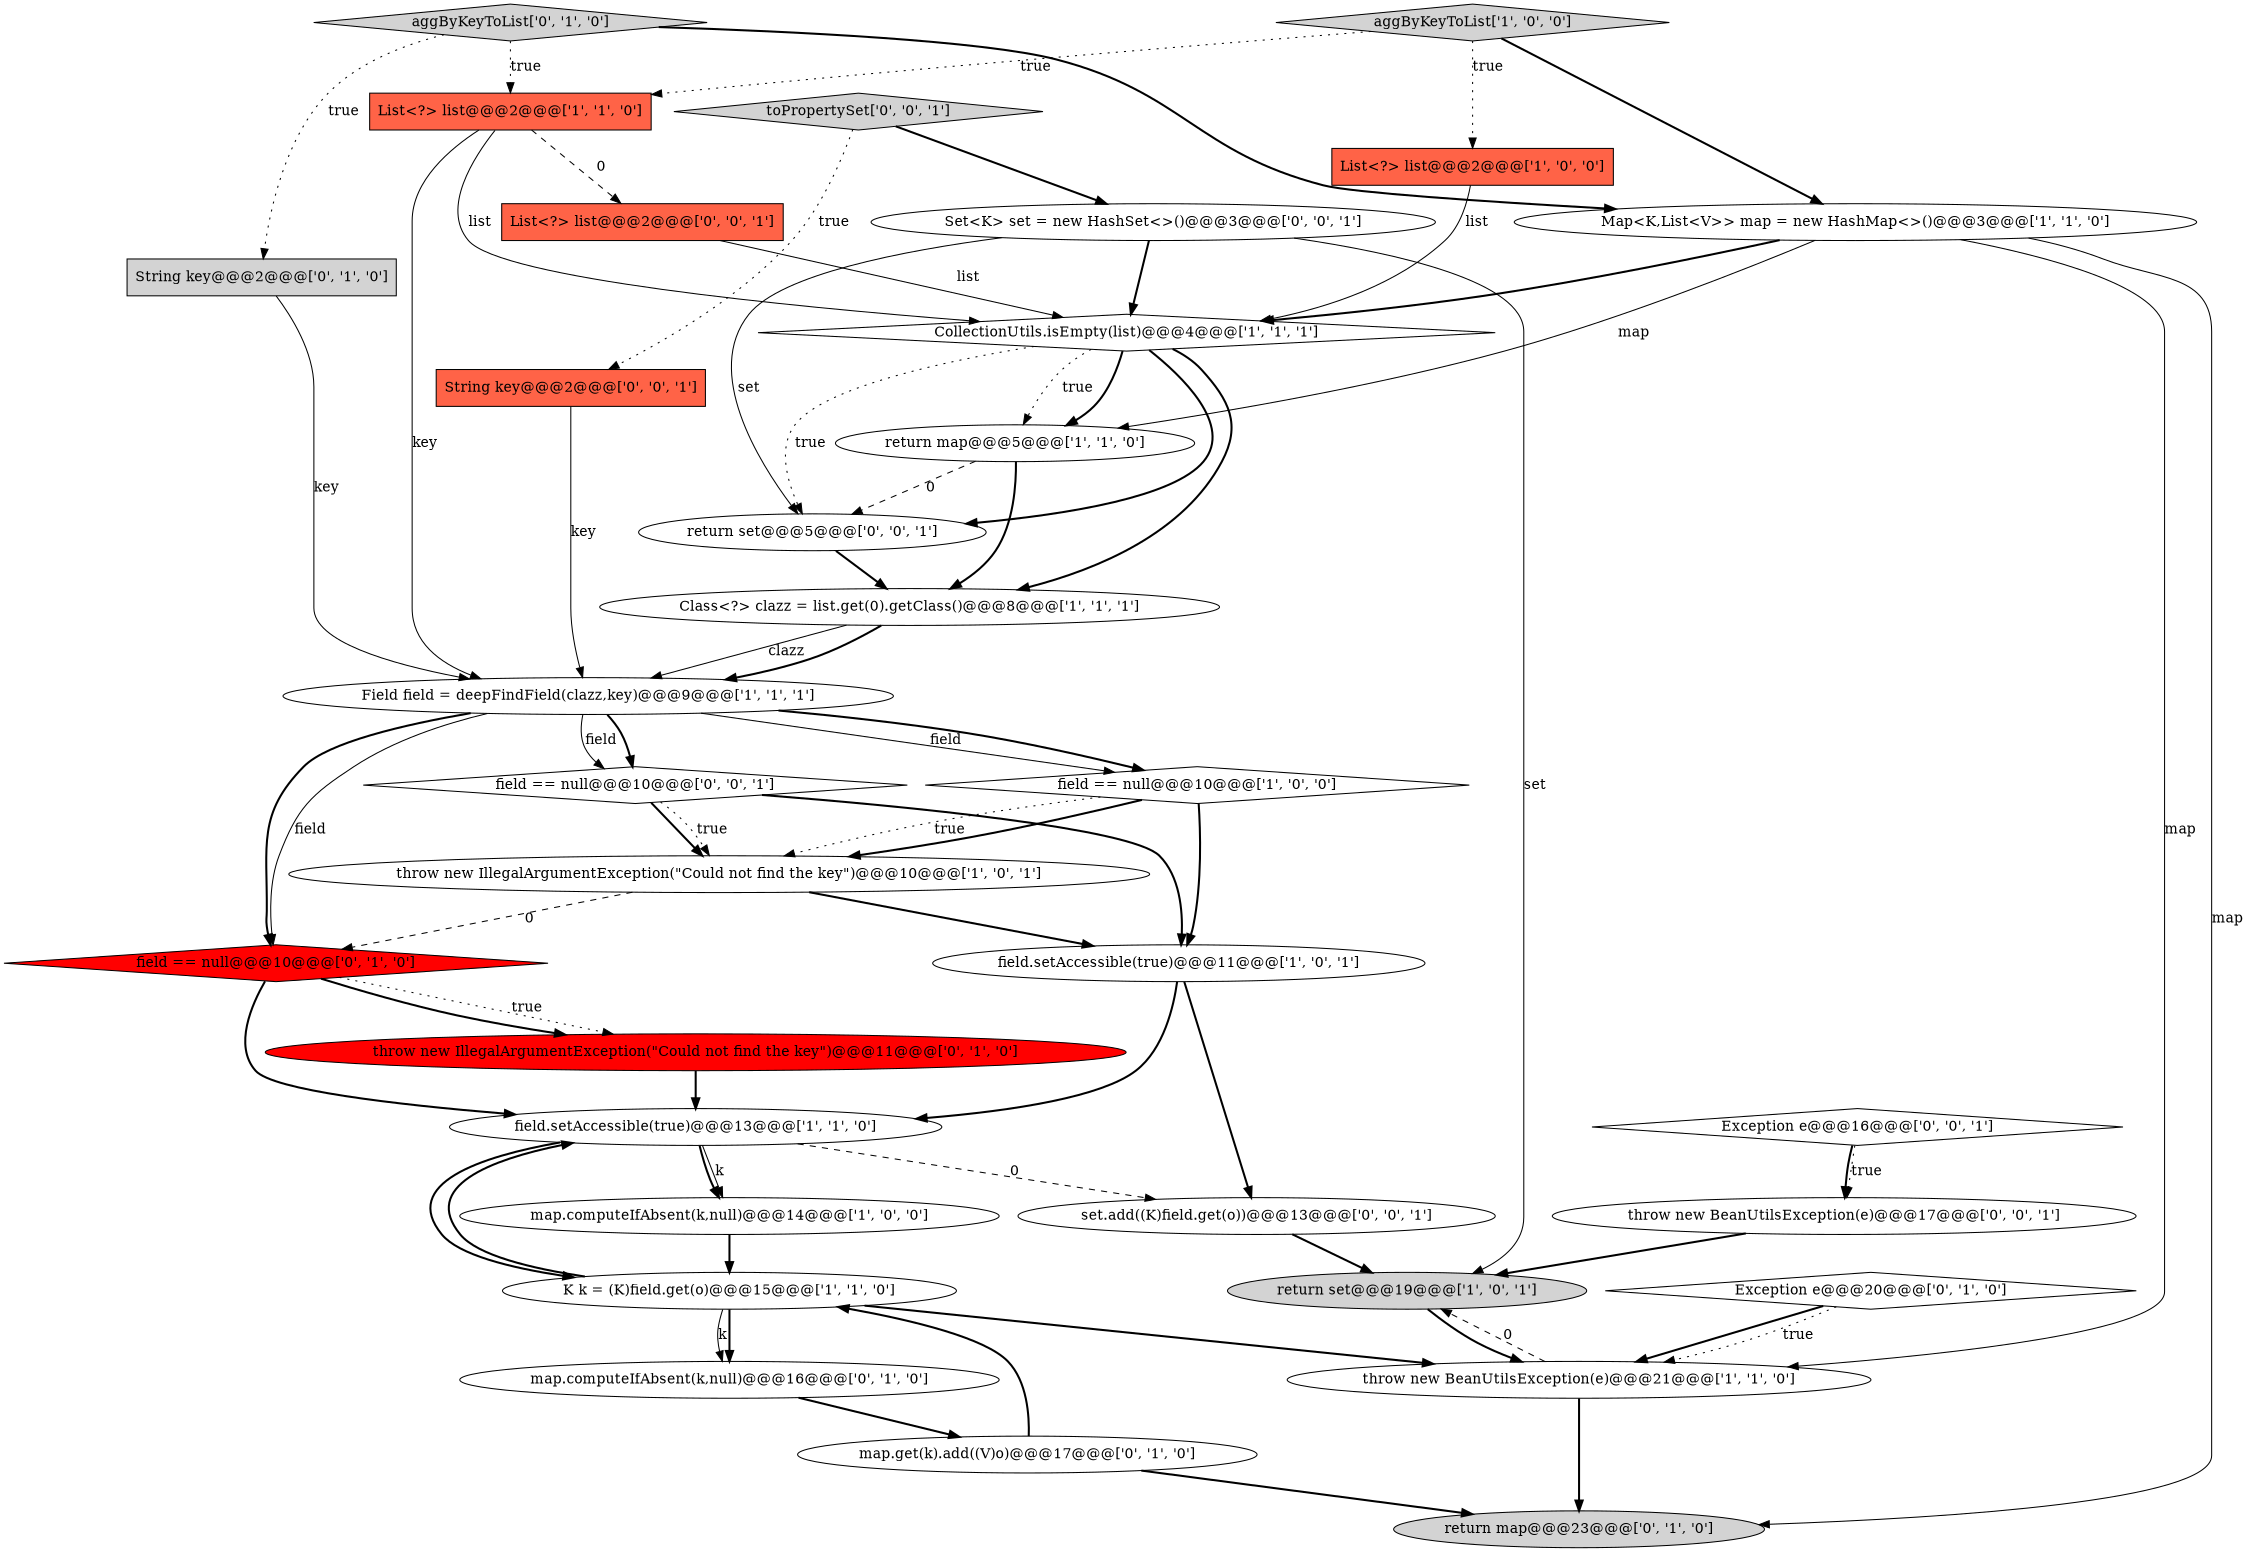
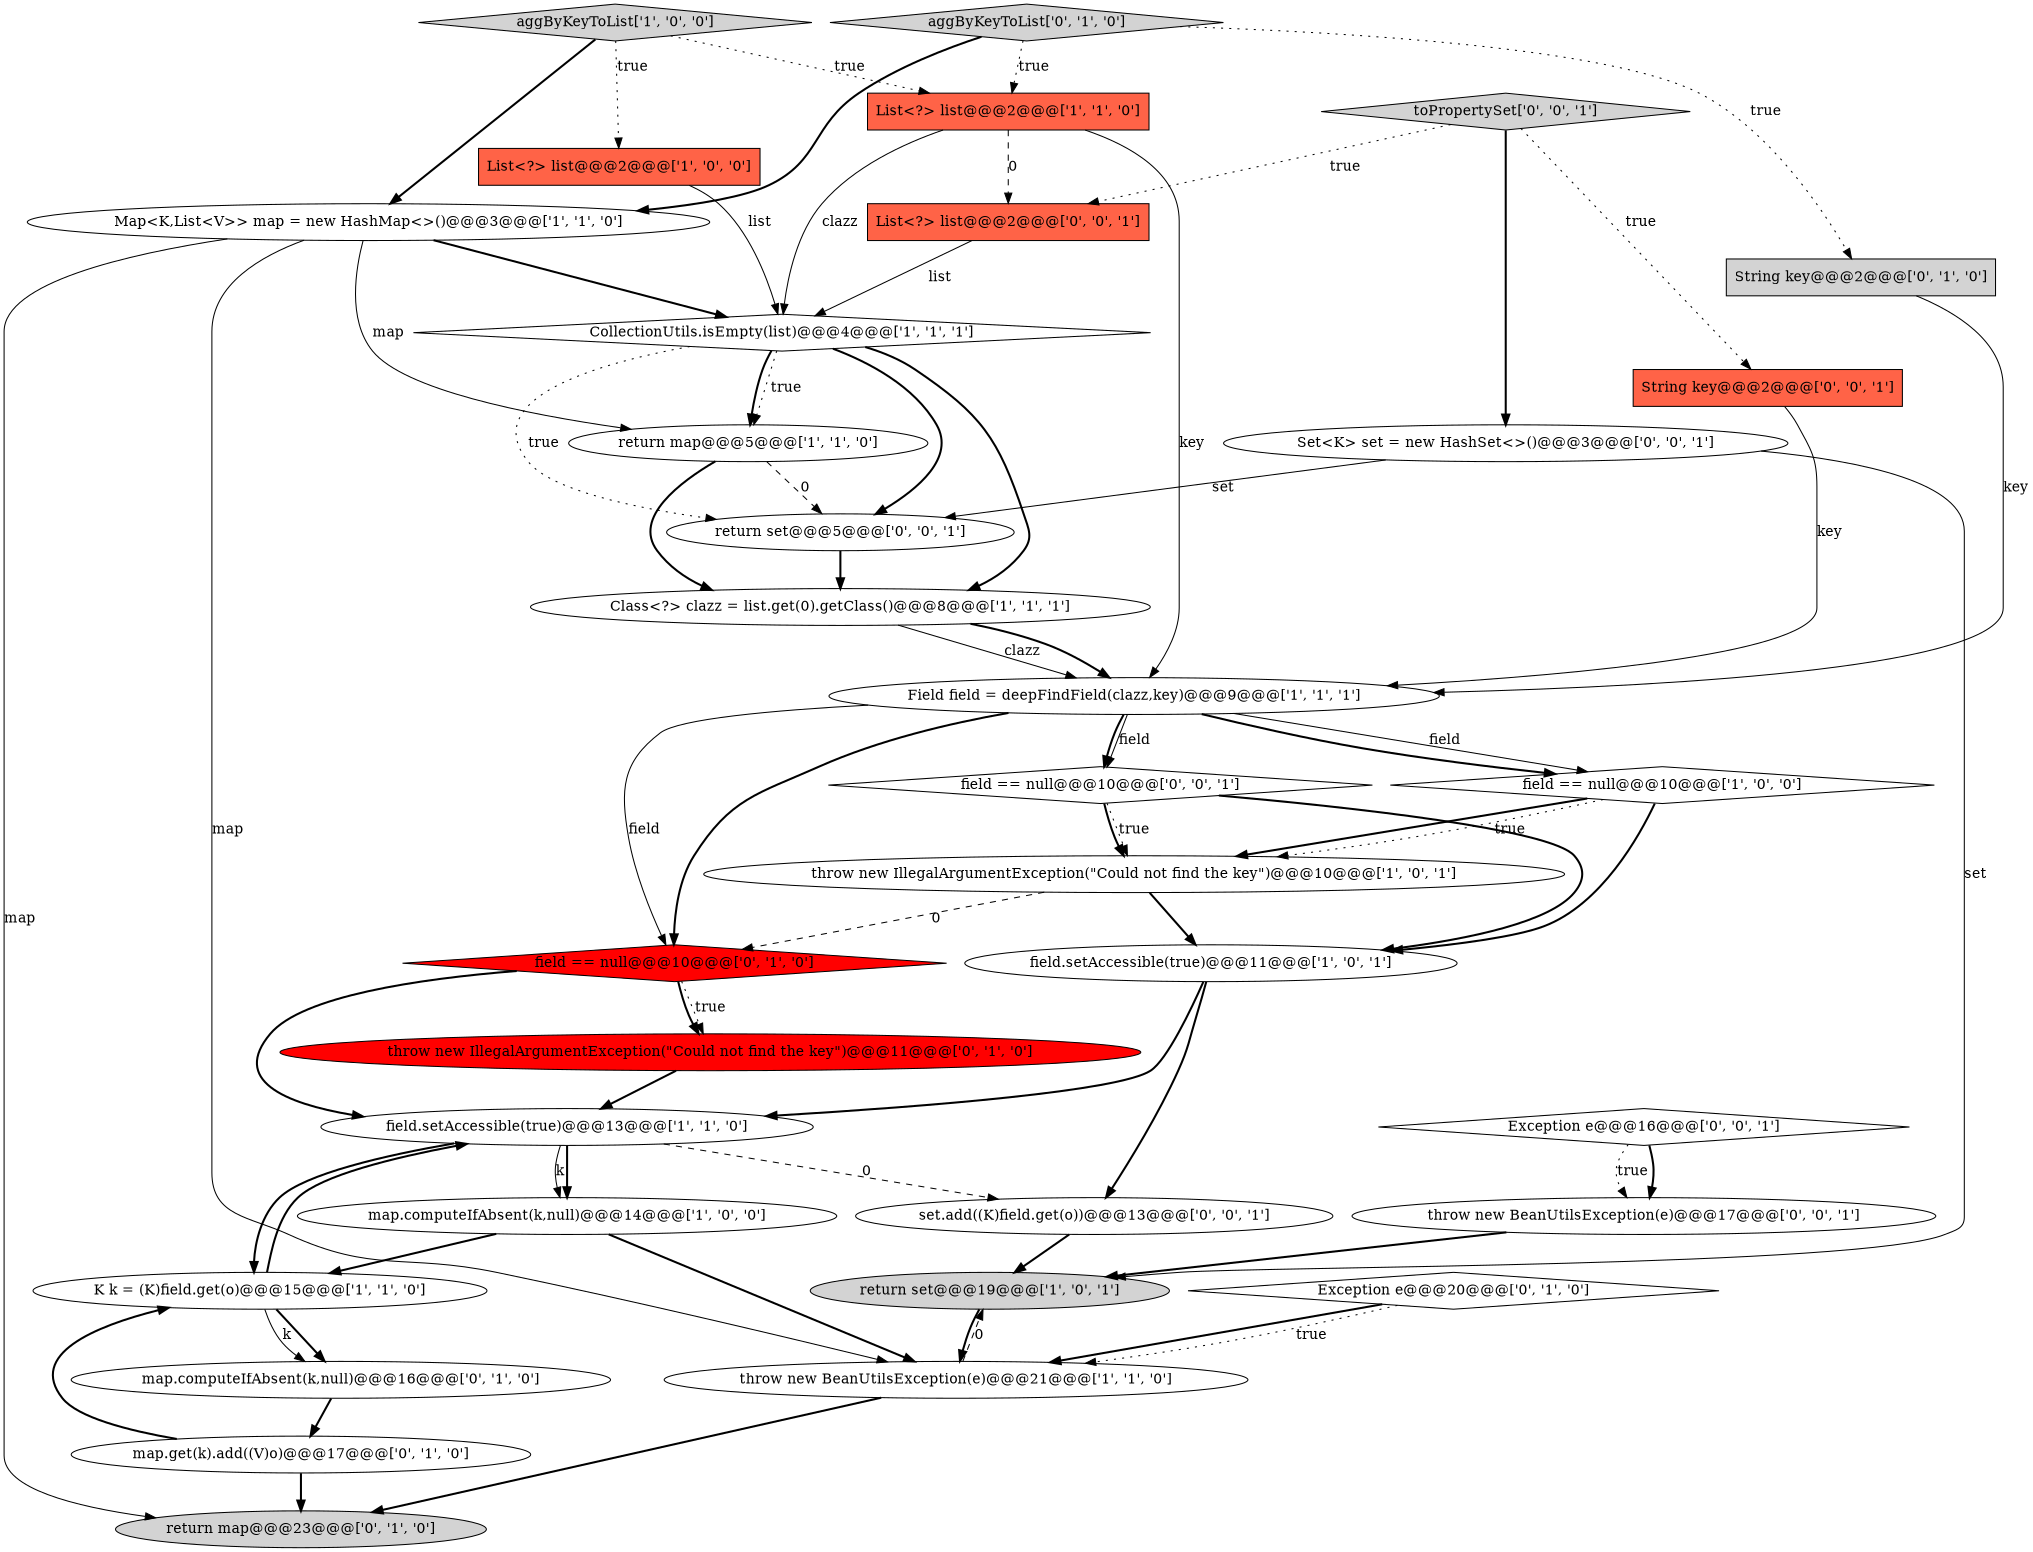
none -> (1274, 163)
(480, 222) -> (840, 222)
(1141, 272) -> none
(1144, 1334) -> (757, 1296)
